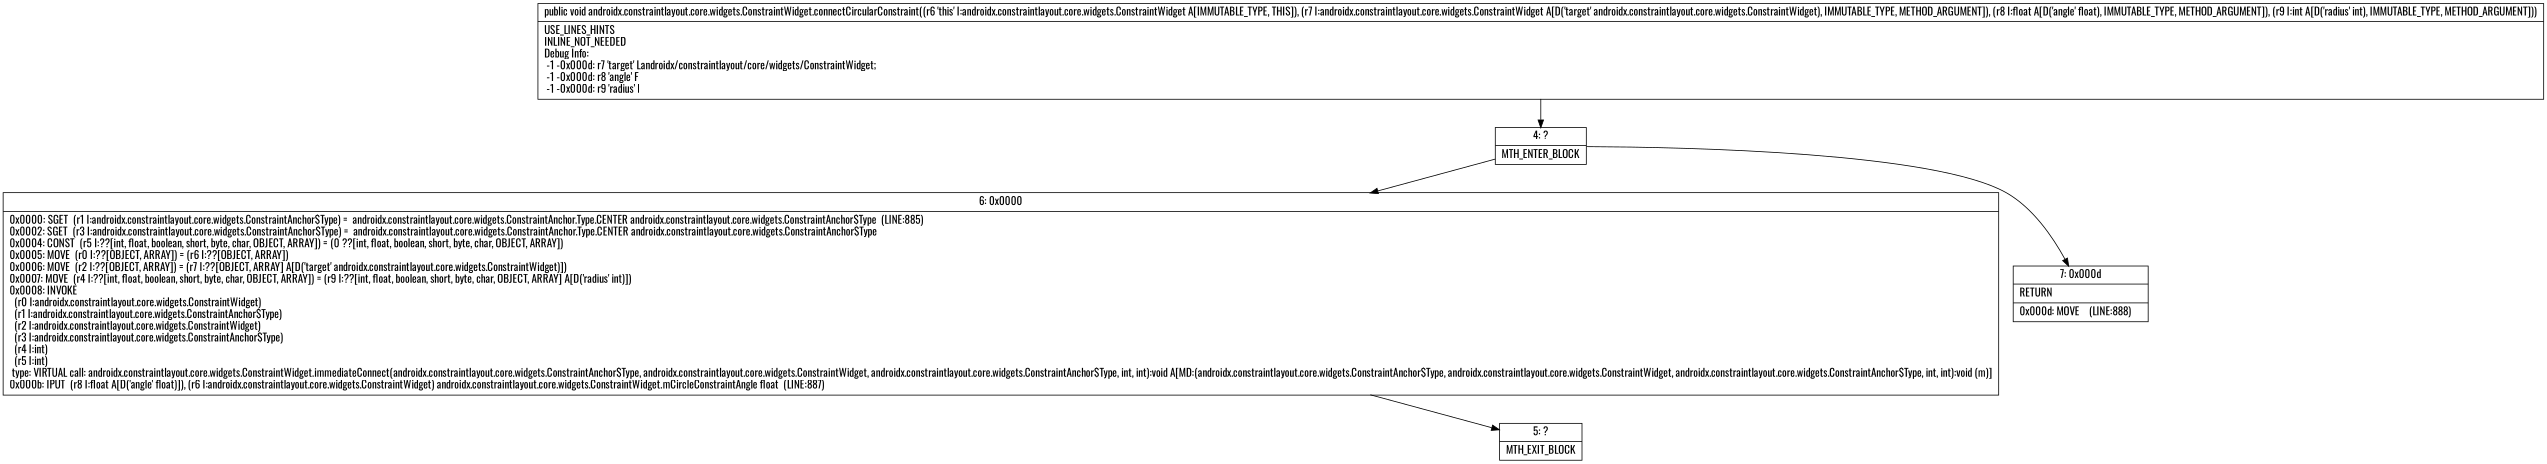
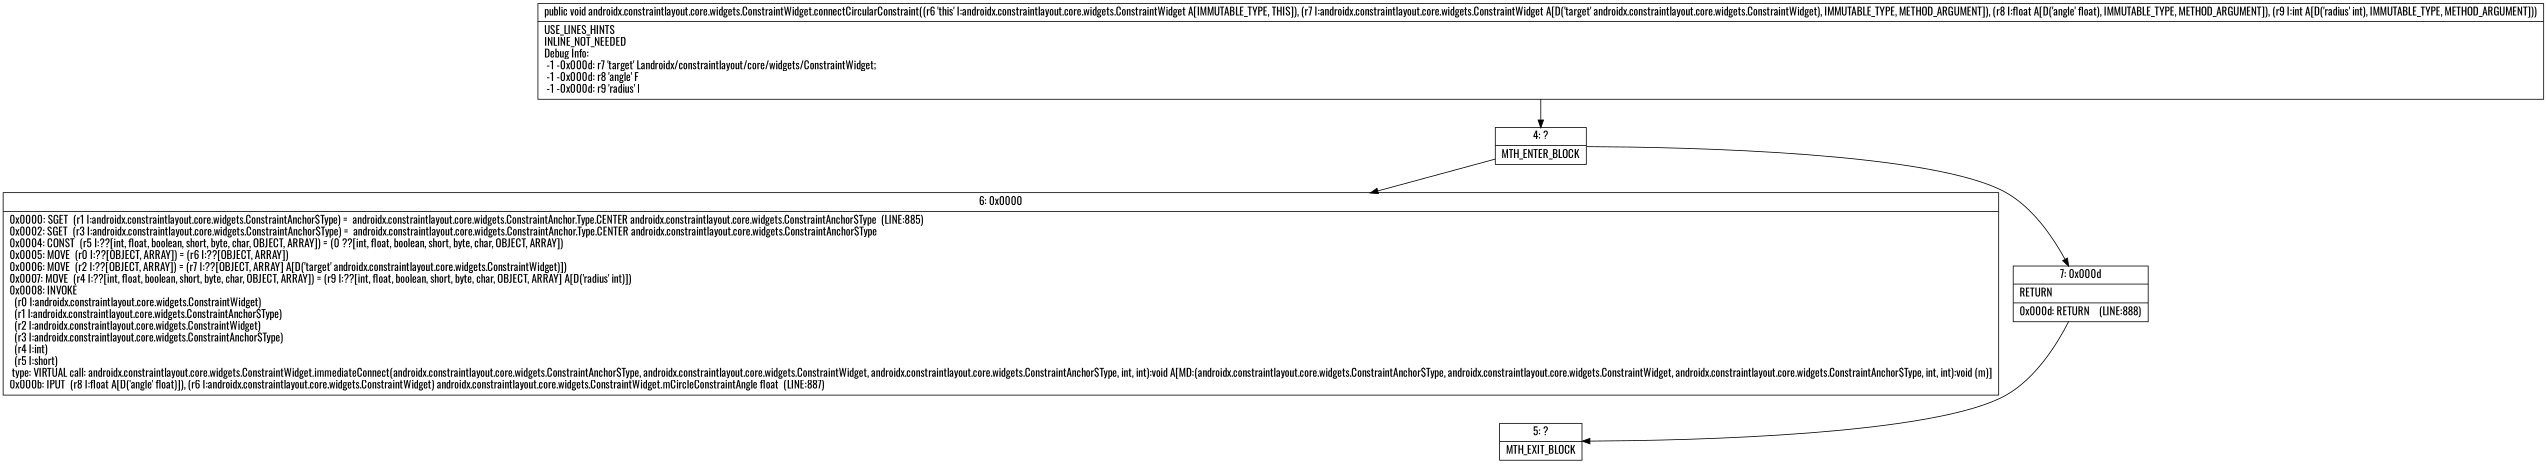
(2076, 312) -> (2081, 312)
(29, 362) -> (34, 362)
(1431, 411) -> (1849, 429)
